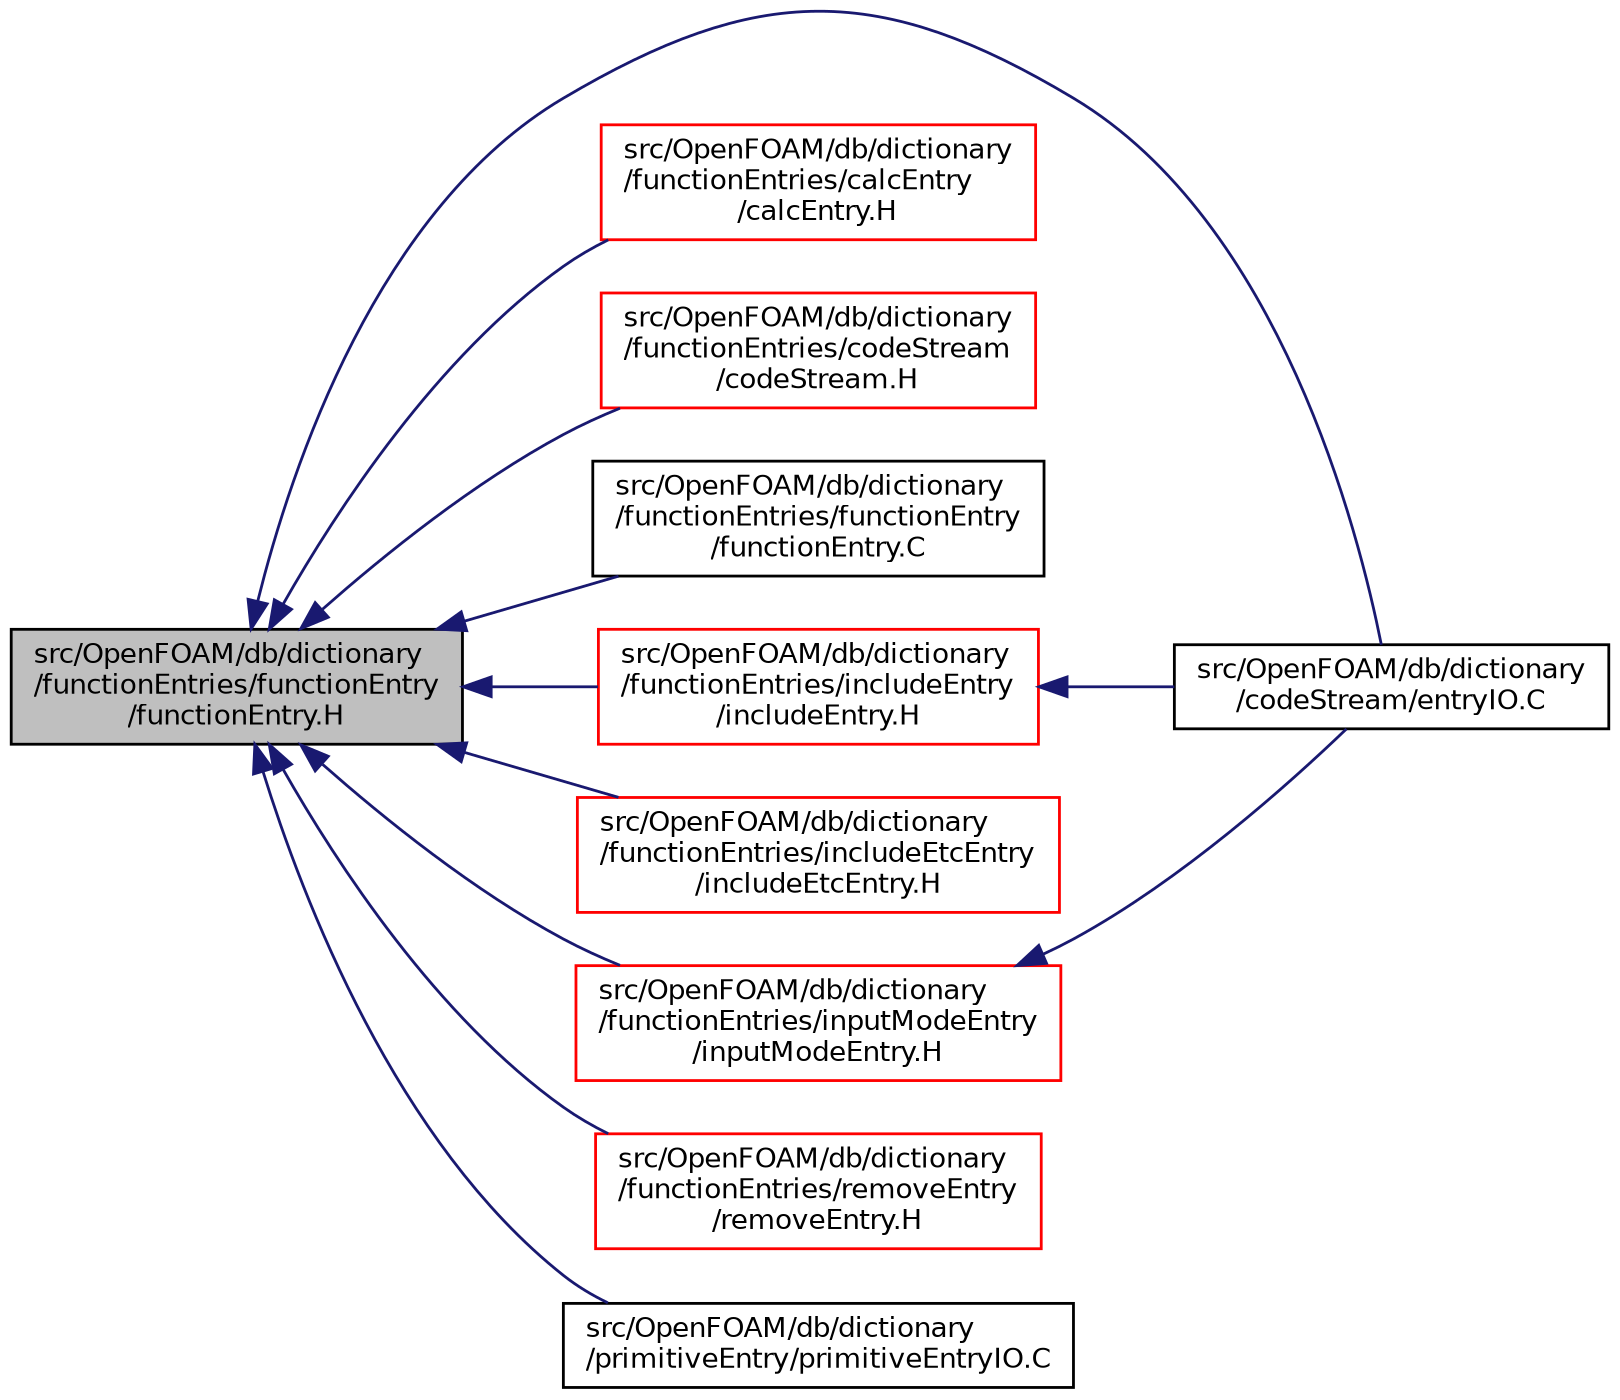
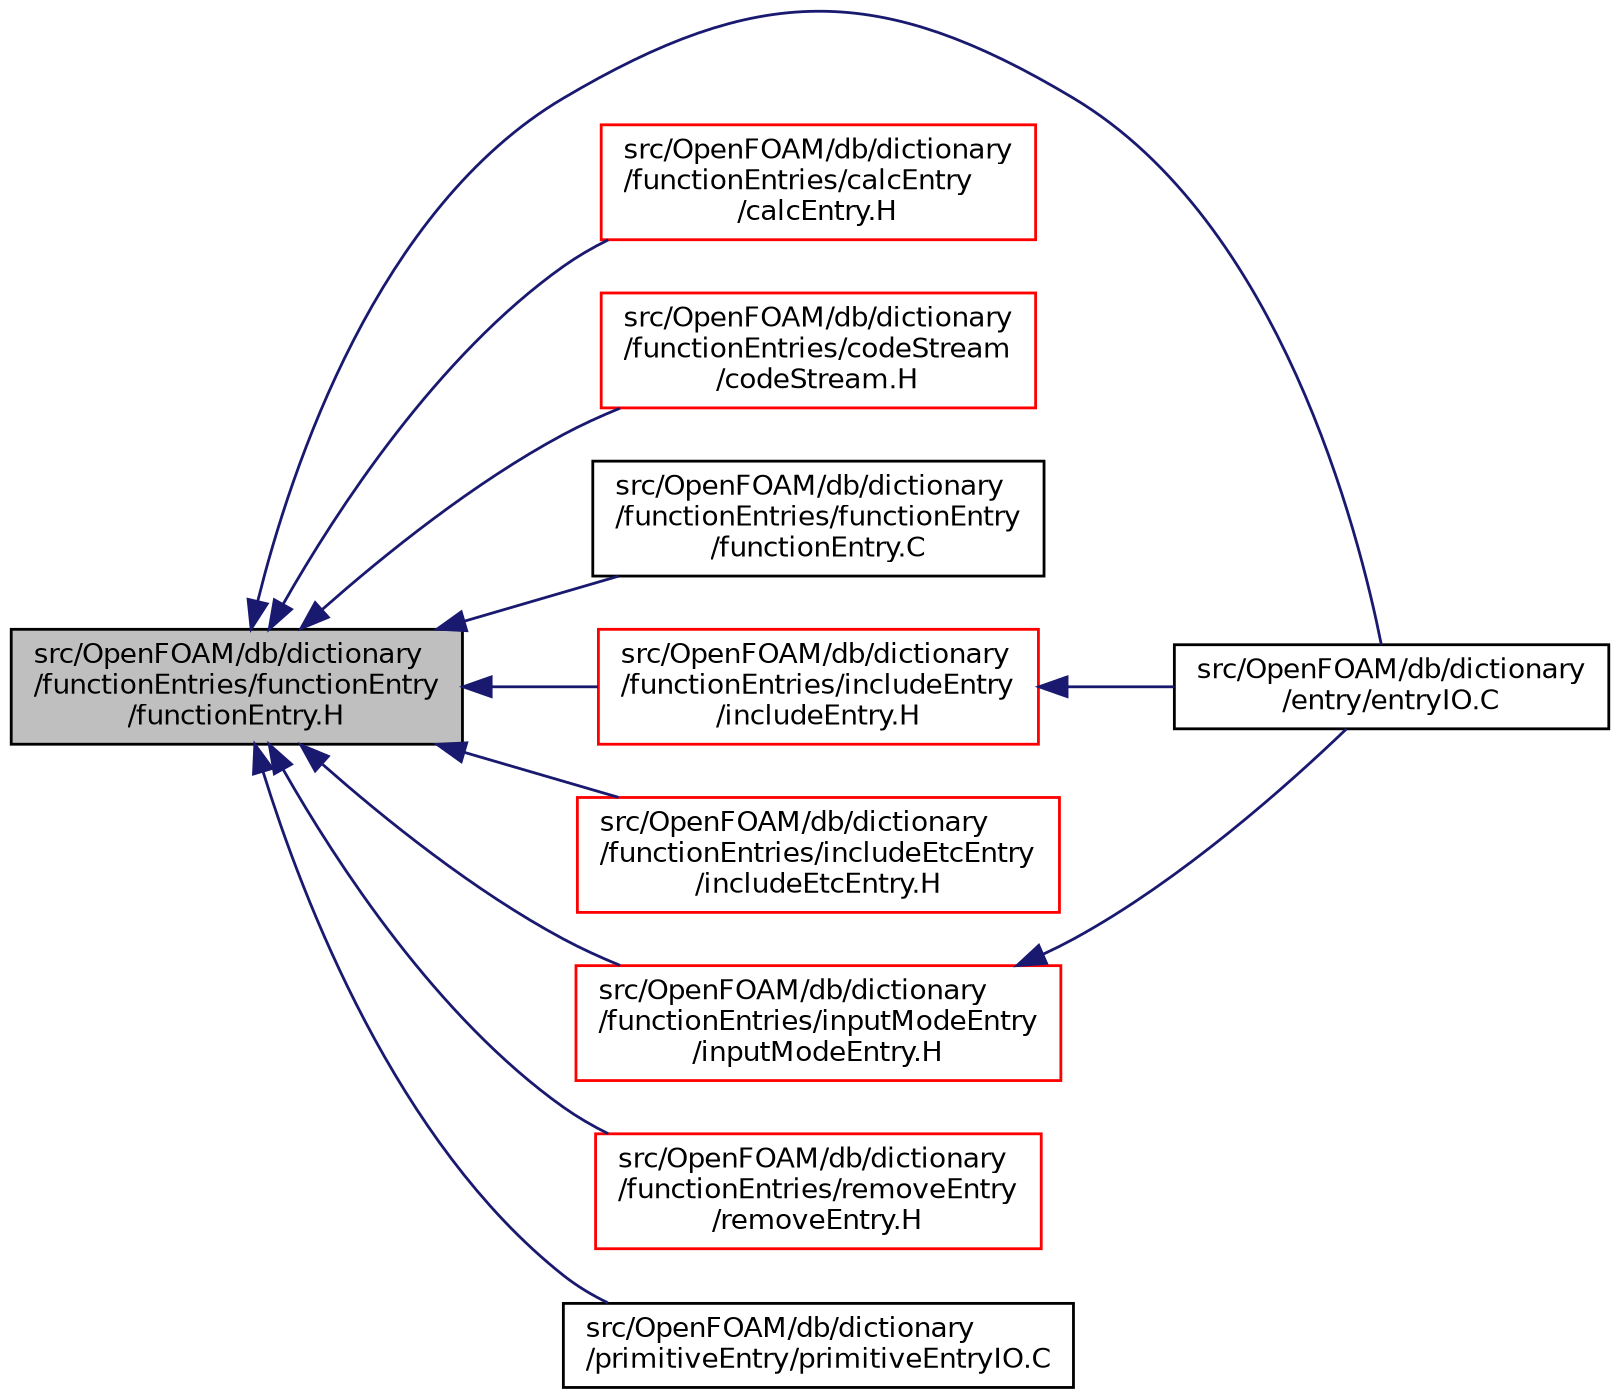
(1392, 687) -> (1392, 687)
